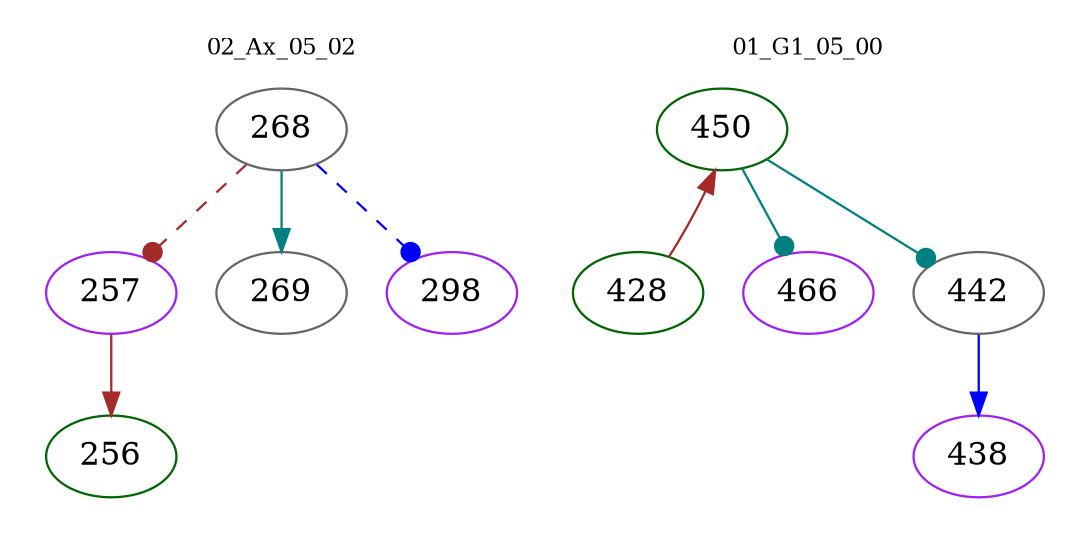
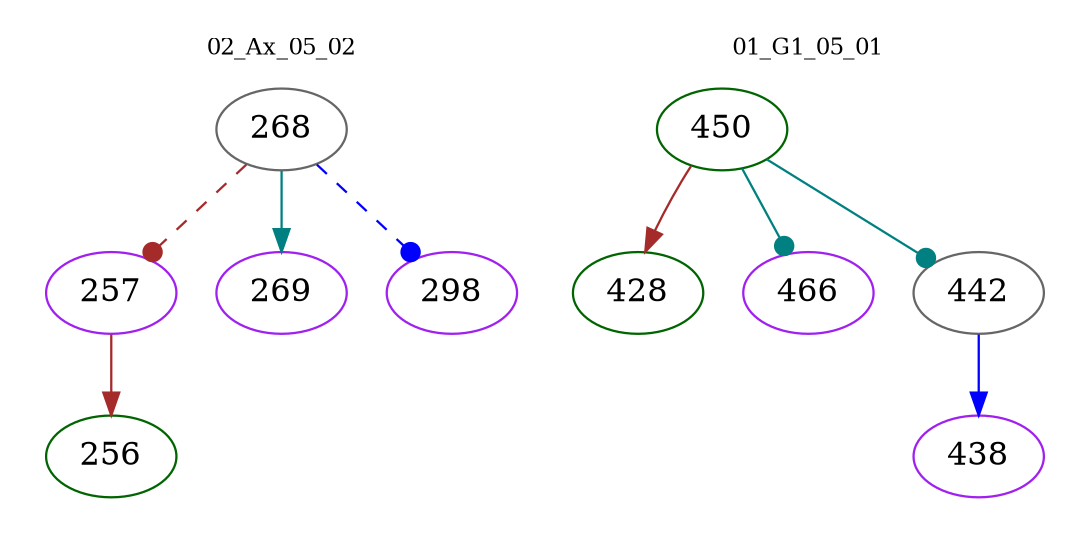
(808, 49) -> (808, 49)
(688, 225) -> (672, 198)
(282, 293) -> (282, 293)
